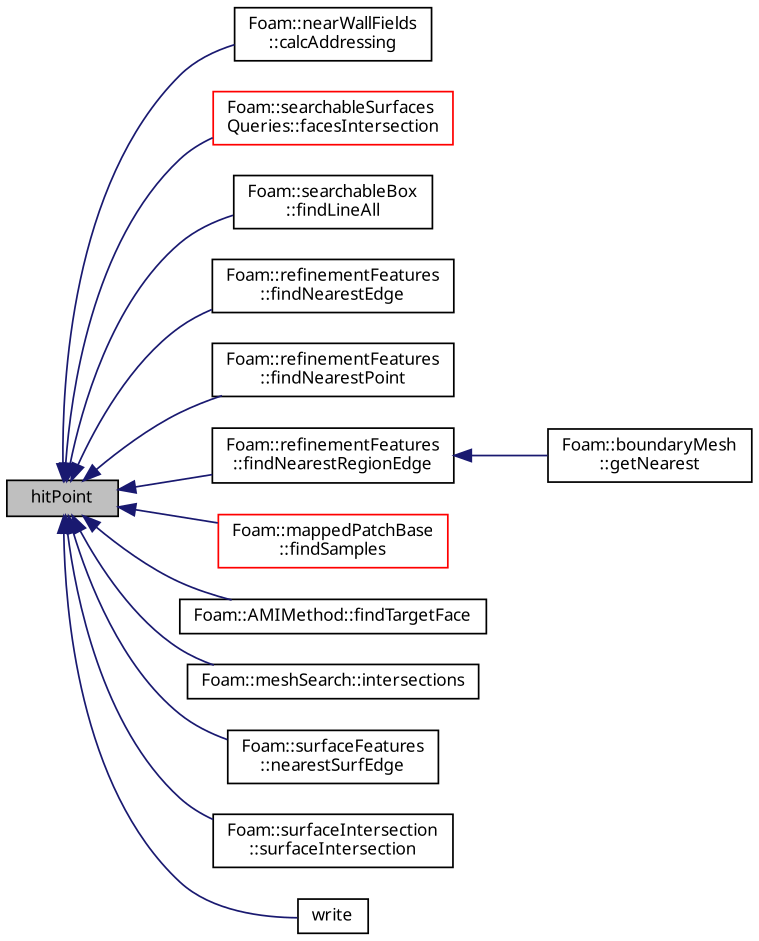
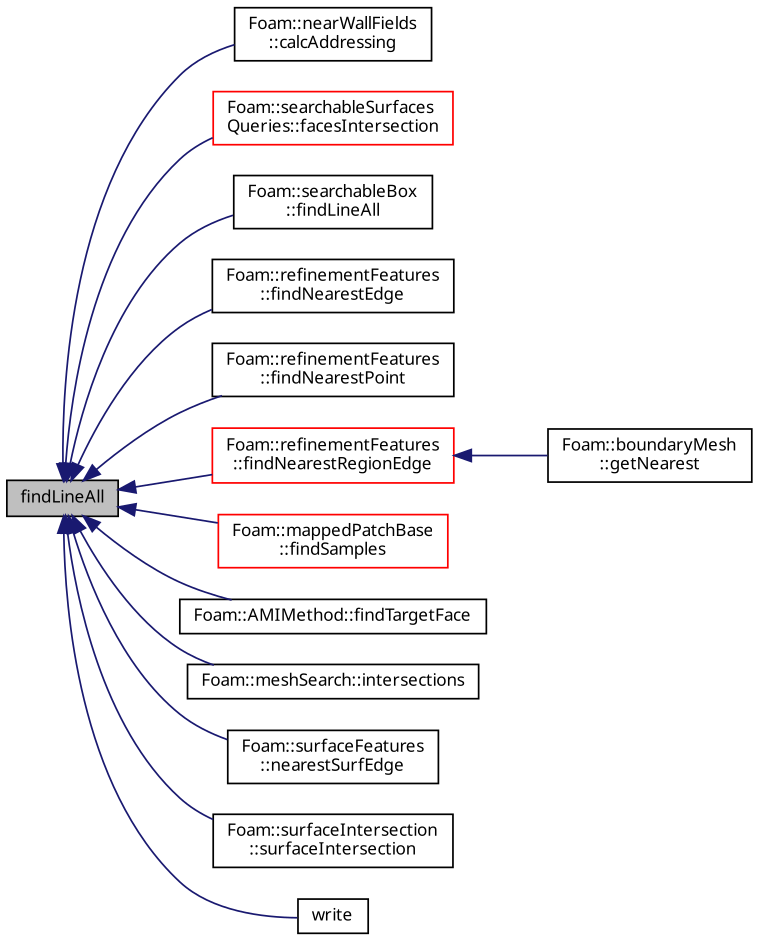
(333, 456) -> (333, 456)
(63, 498) -> (63, 498)
